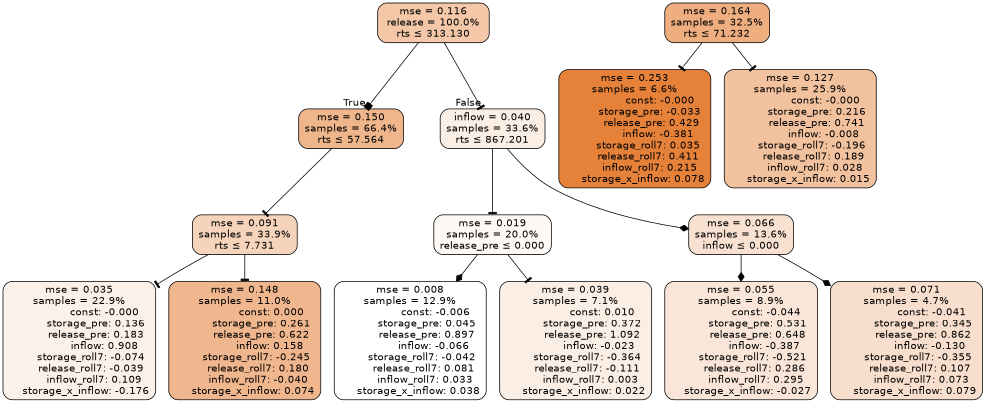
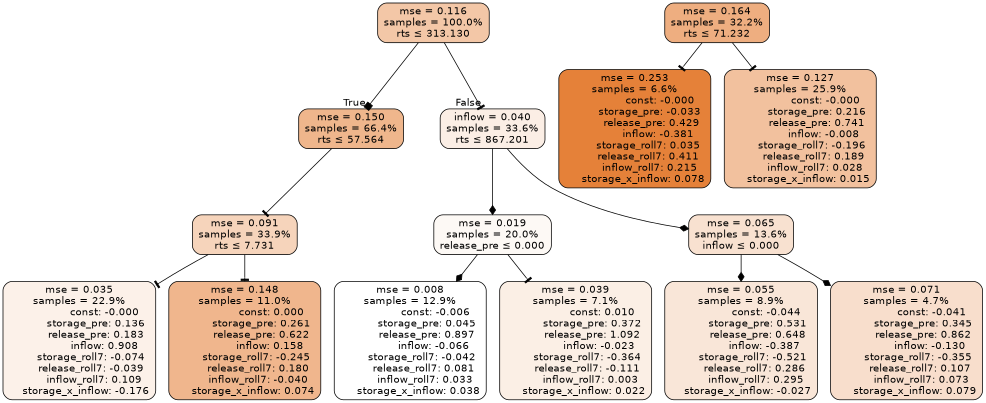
(433, 23) -> (433, 23)
(717, 23) -> (717, 23)
(493, 180) -> (493, 180)
(741, 235) -> (741, 235)
